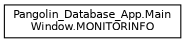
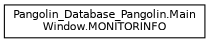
(93, 21) -> (105, 21)
